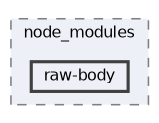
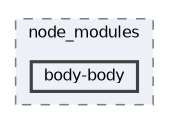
(80, 77) -> (84, 77)
